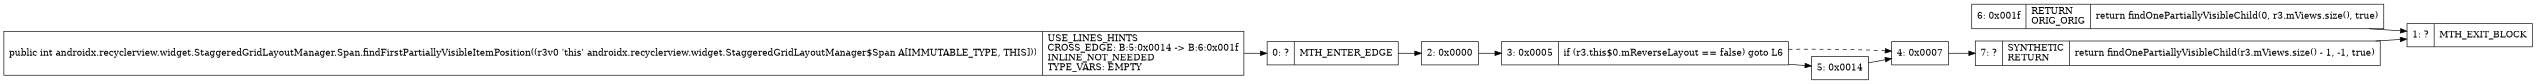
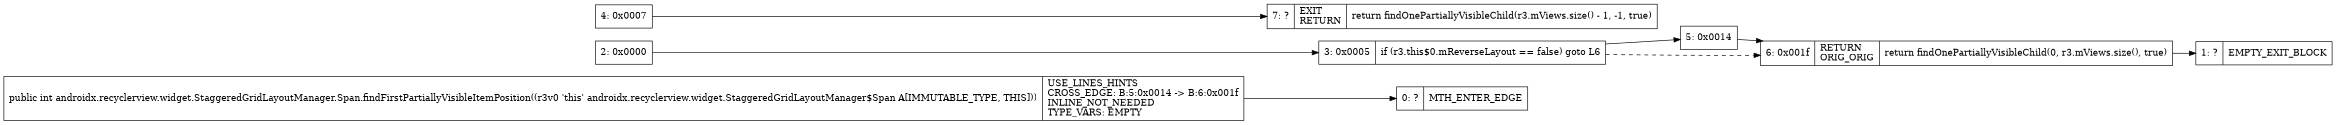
(2483, 35) -> (2278, 53)
(2388, 40) -> none
(2036, 48) -> (1311, 11)
(1837, 49) -> (1680, 55)
(1406, 53) -> none
(1877, 61) -> (1747, 40)
